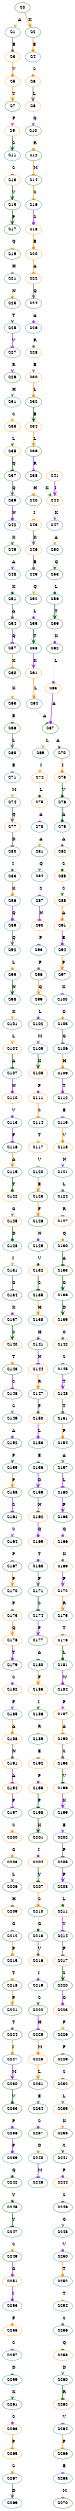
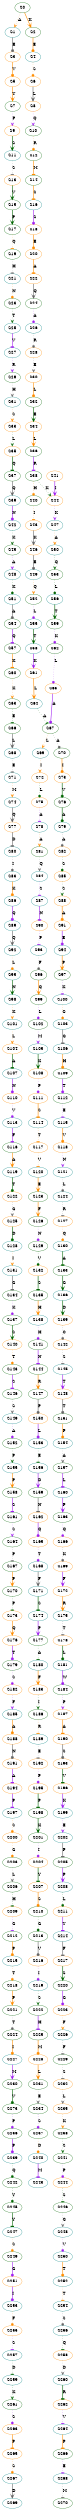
(38, 1369) -> (38, 1369)
(12, 2109) -> (12, 2109)
